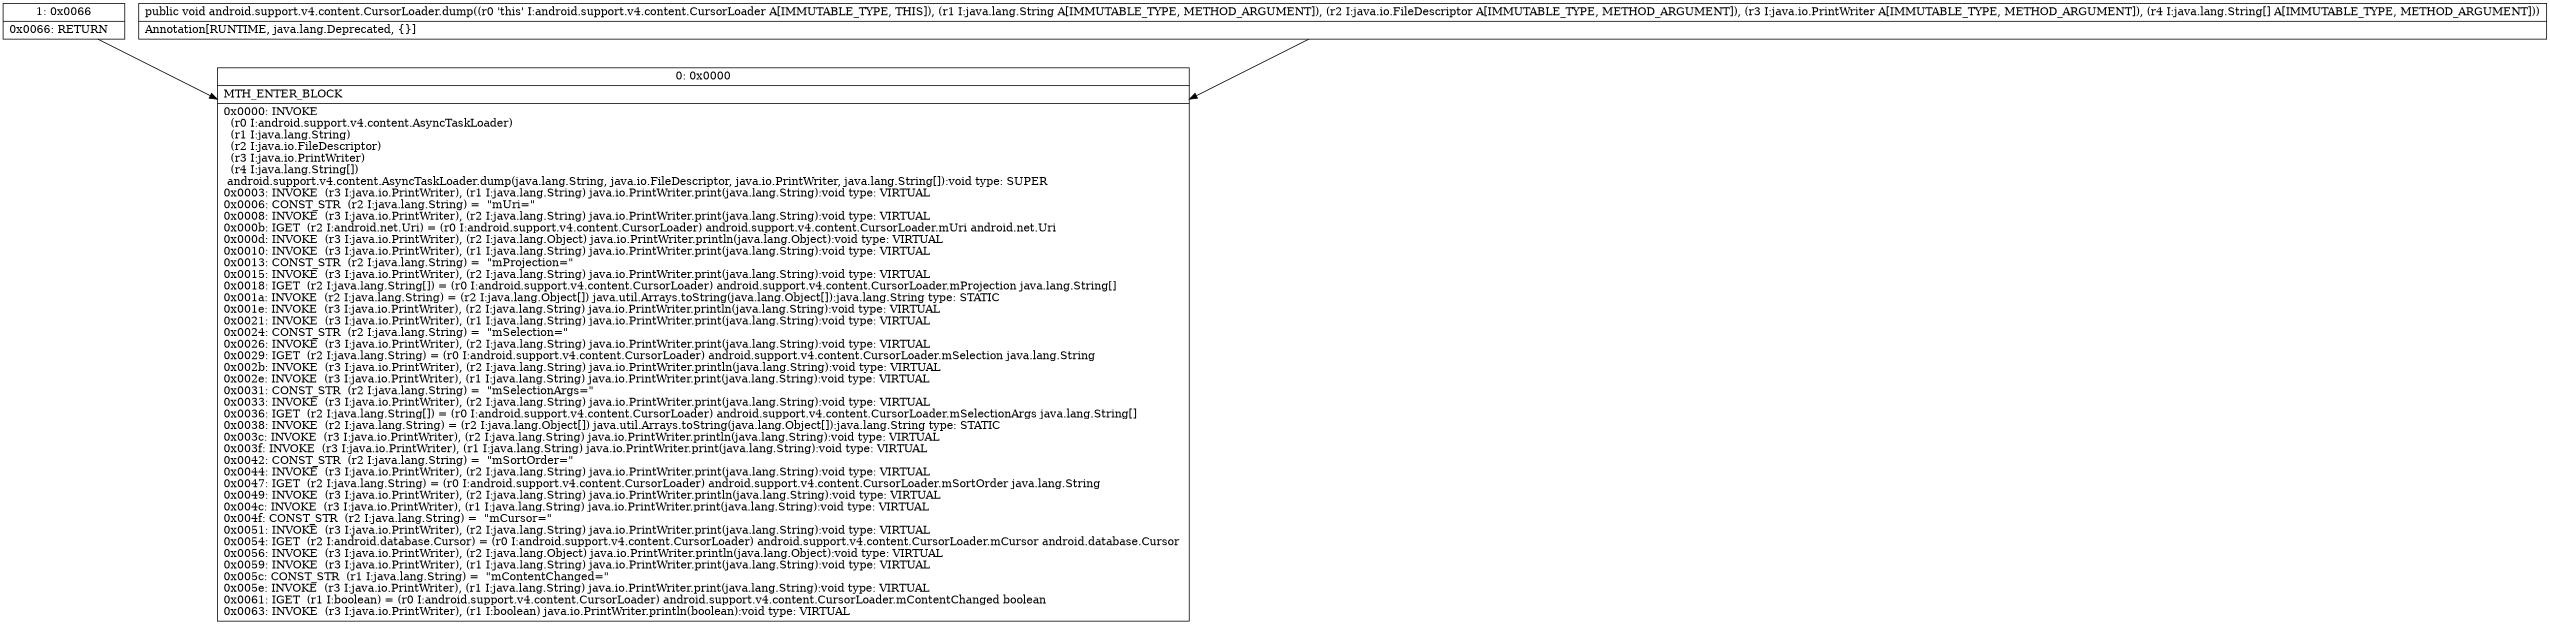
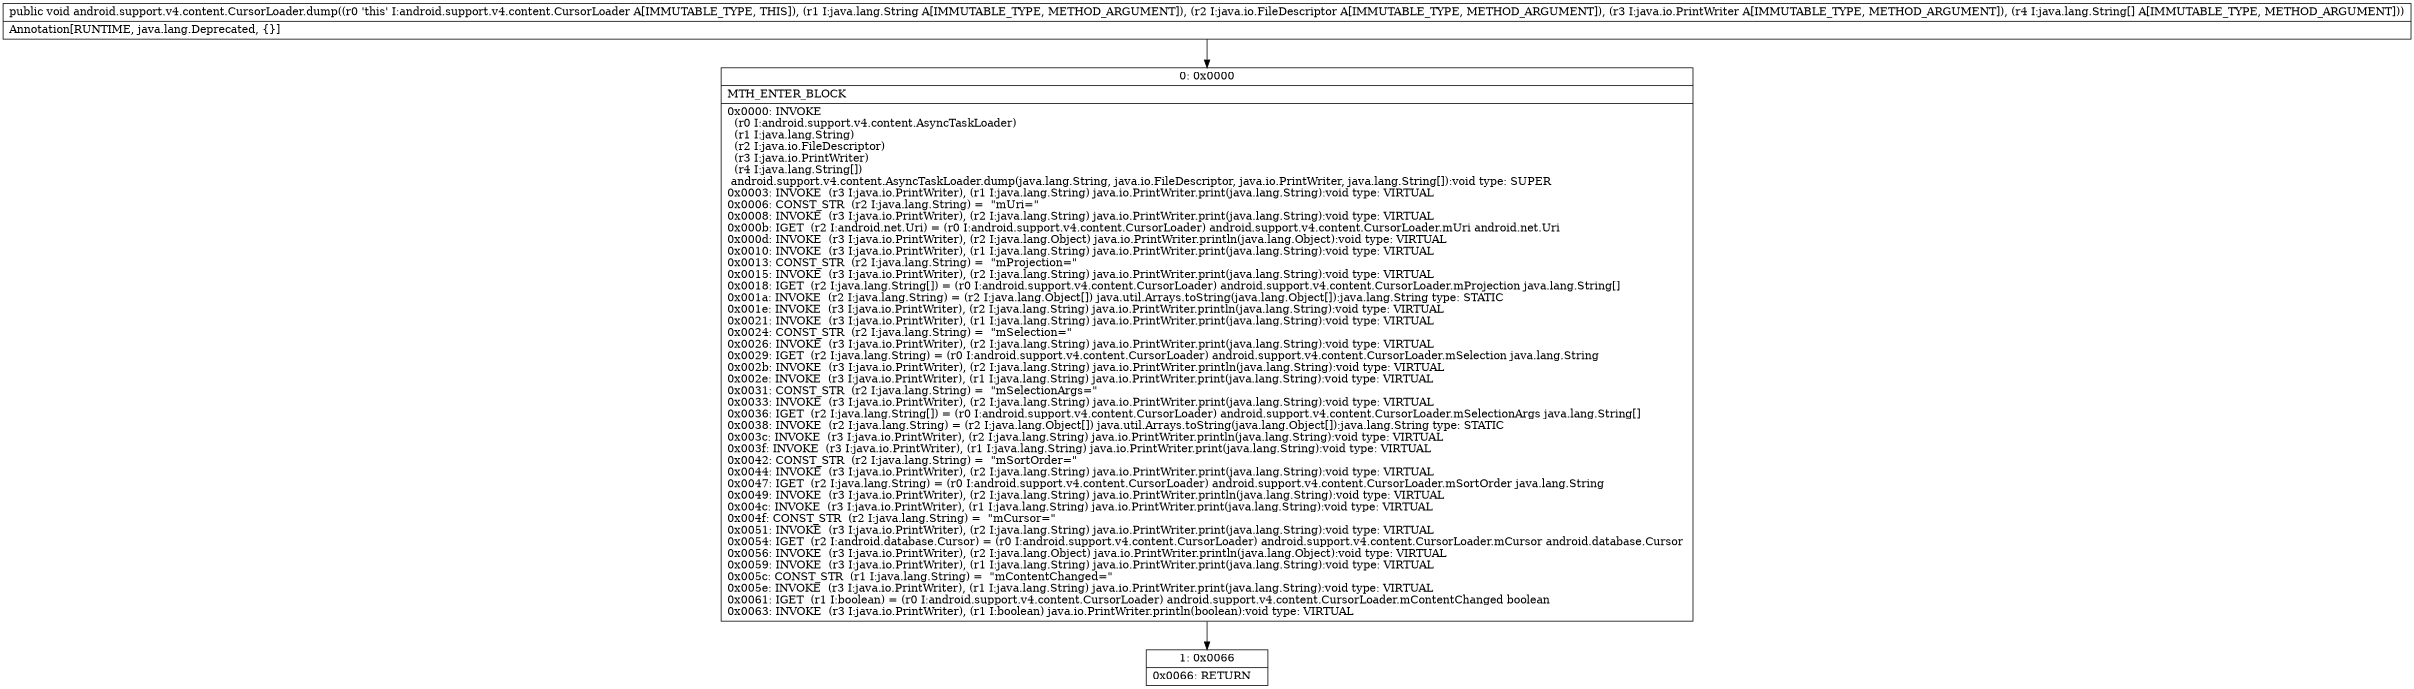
(154, 67) -> (1207, 632)
